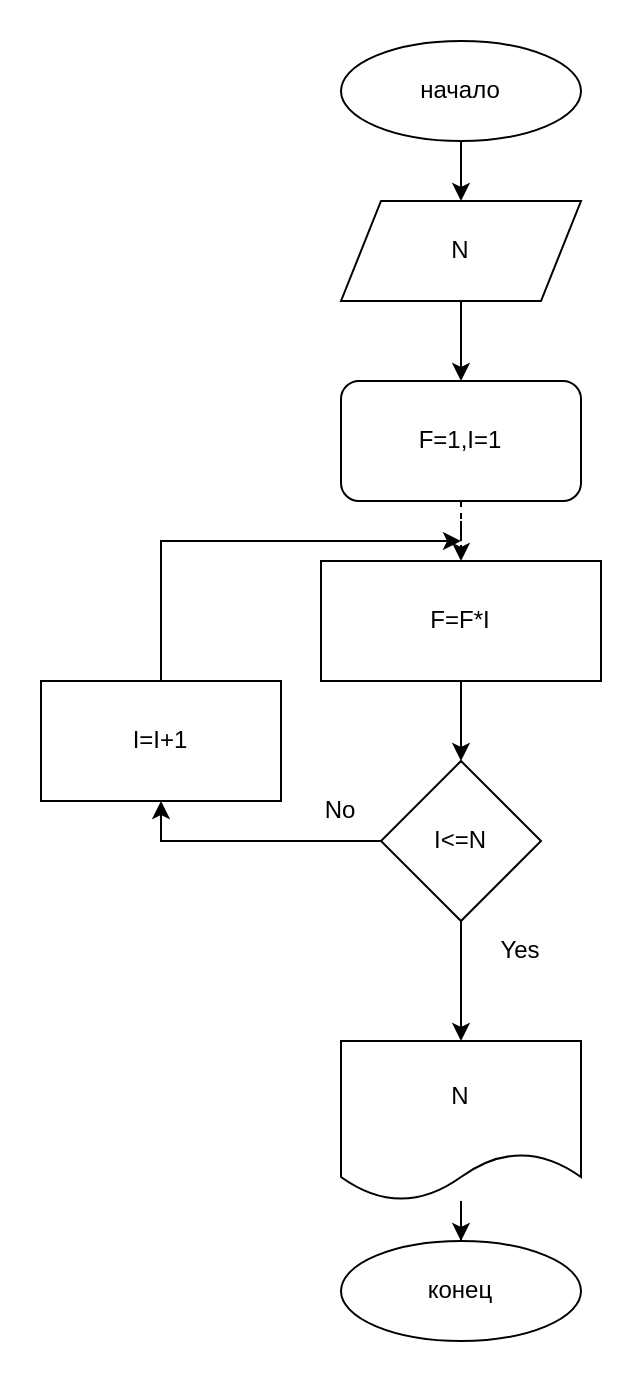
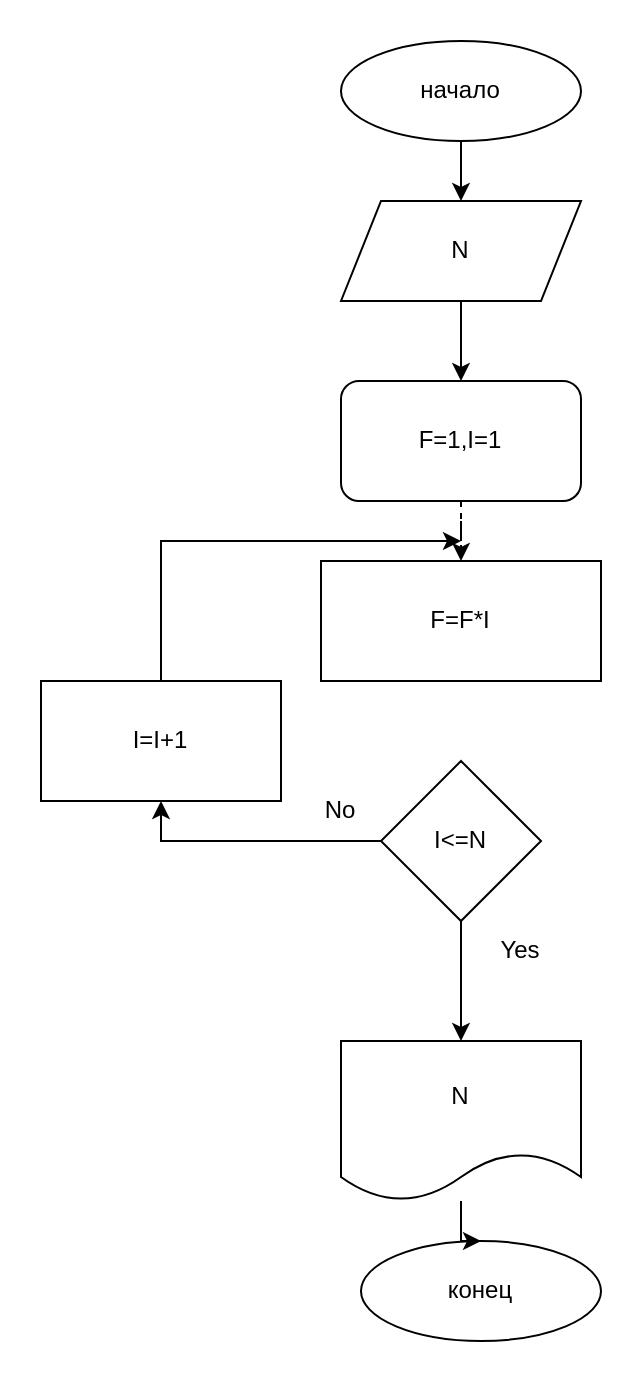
(461, 714) -> none
(461, 1291) -> (481, 1291)
